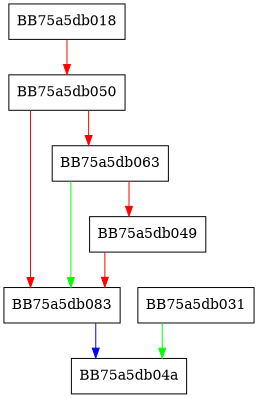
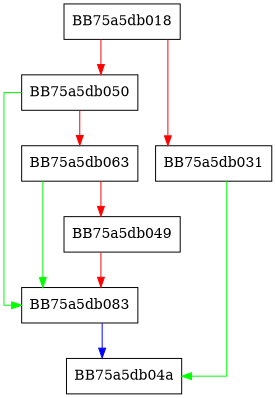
none -> (168, 88)
(31, 194) -> (4, 194)
